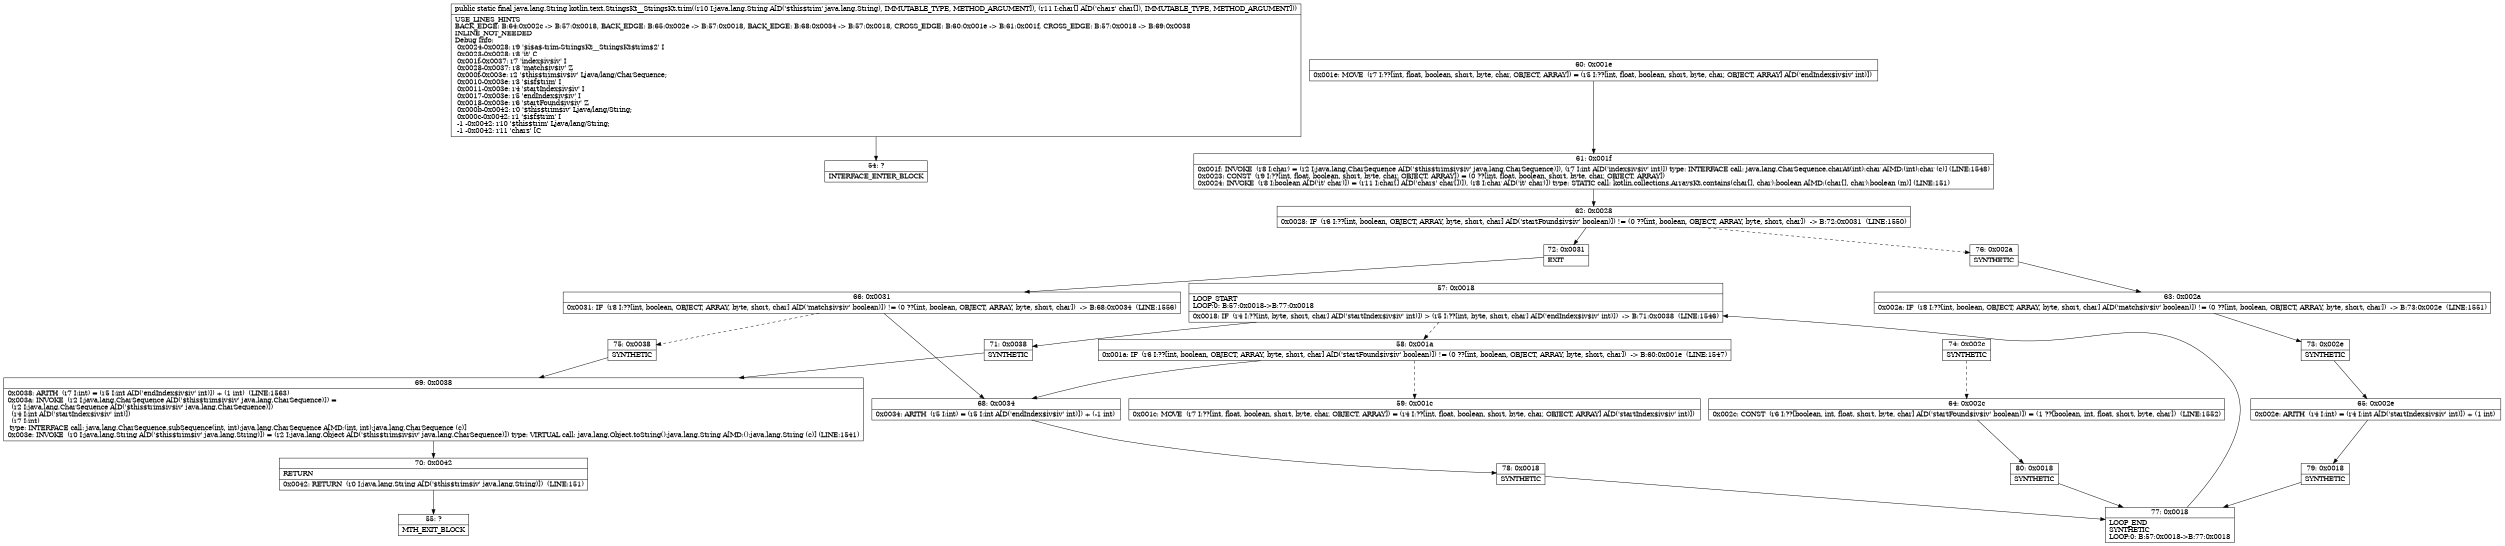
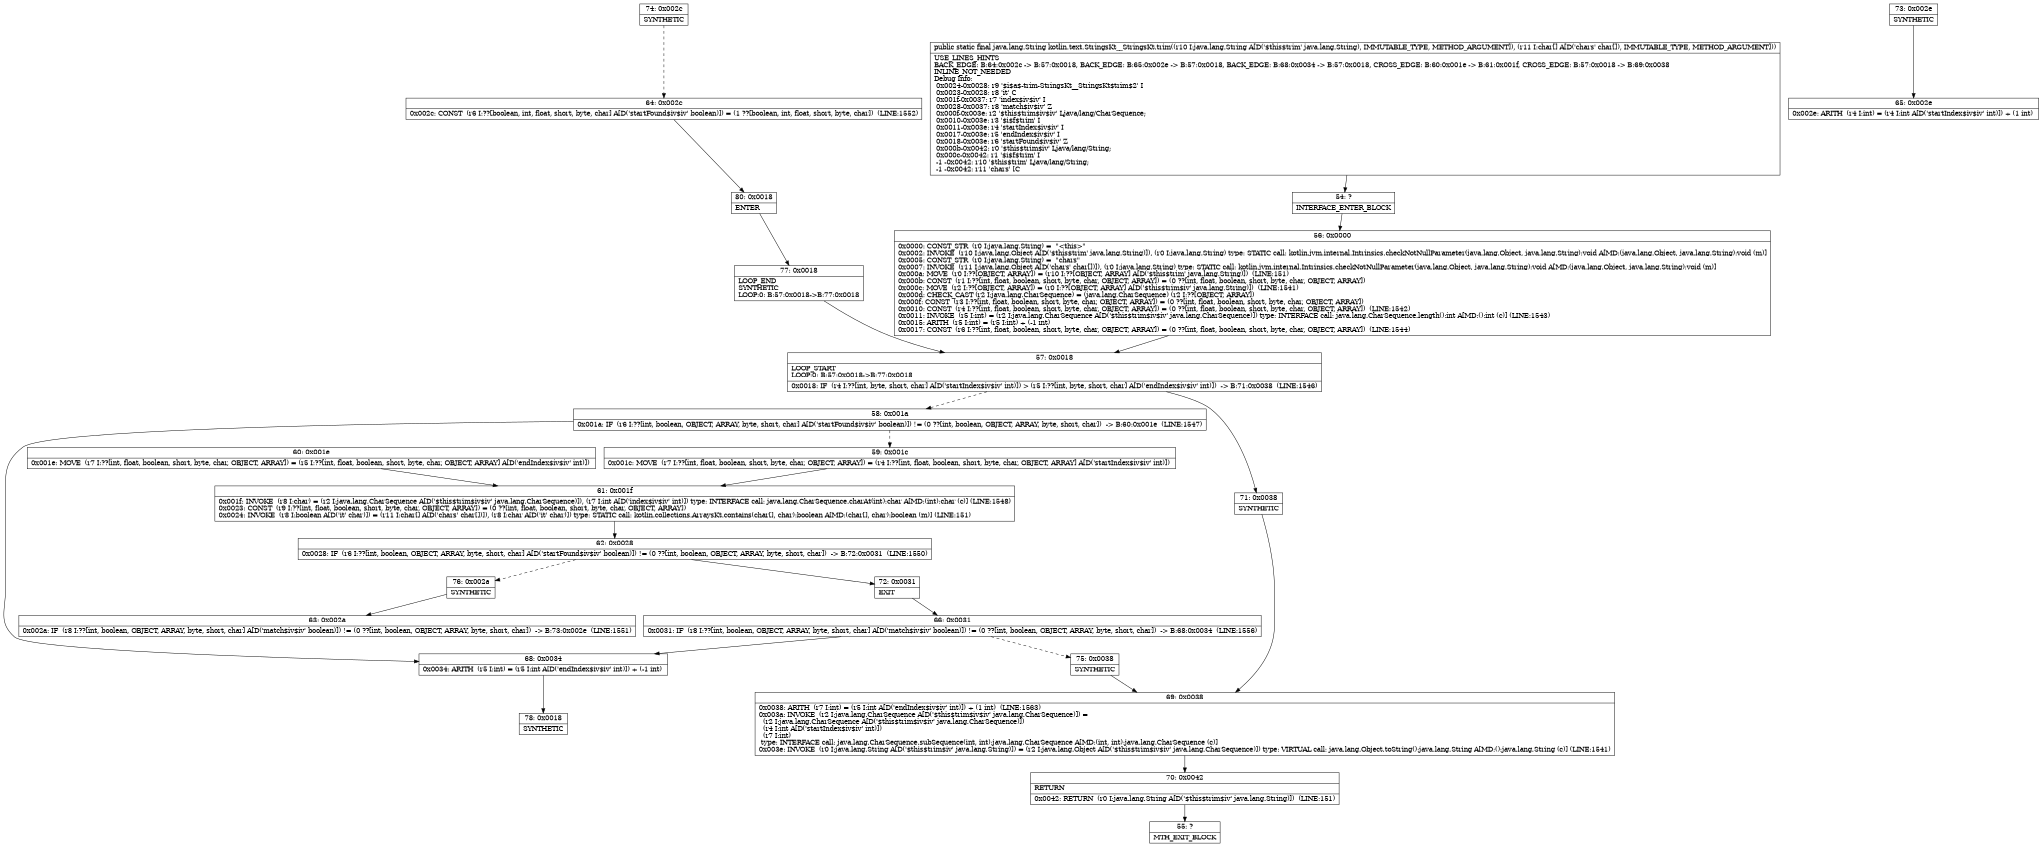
none -> (1332, 283)
(2255, 327) -> none
(2325, 474) -> none
none -> (776, 477)
(2034, 479) -> (747, 208)
(1823, 498) -> none
